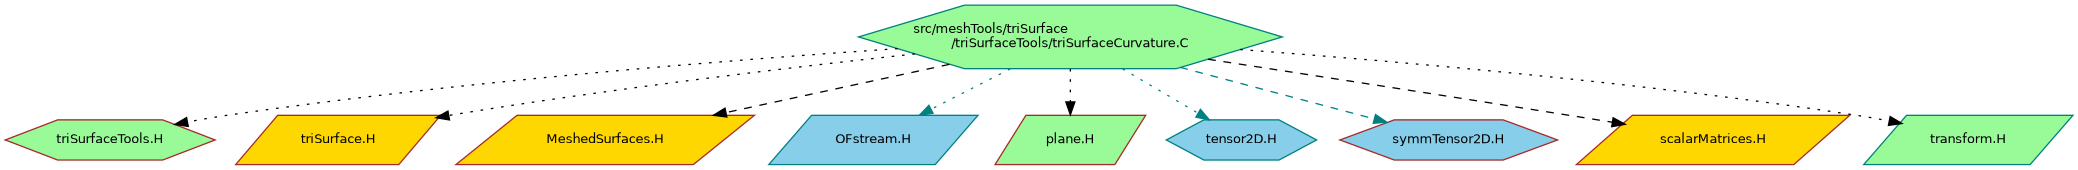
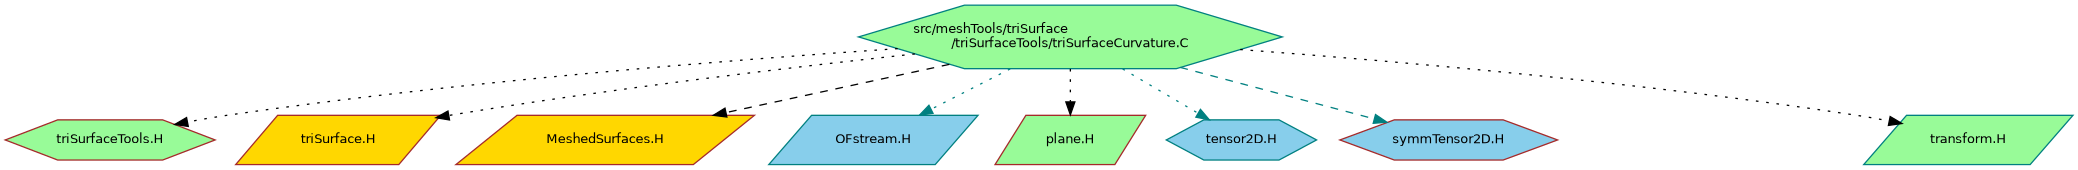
(1713, 140) -> none
